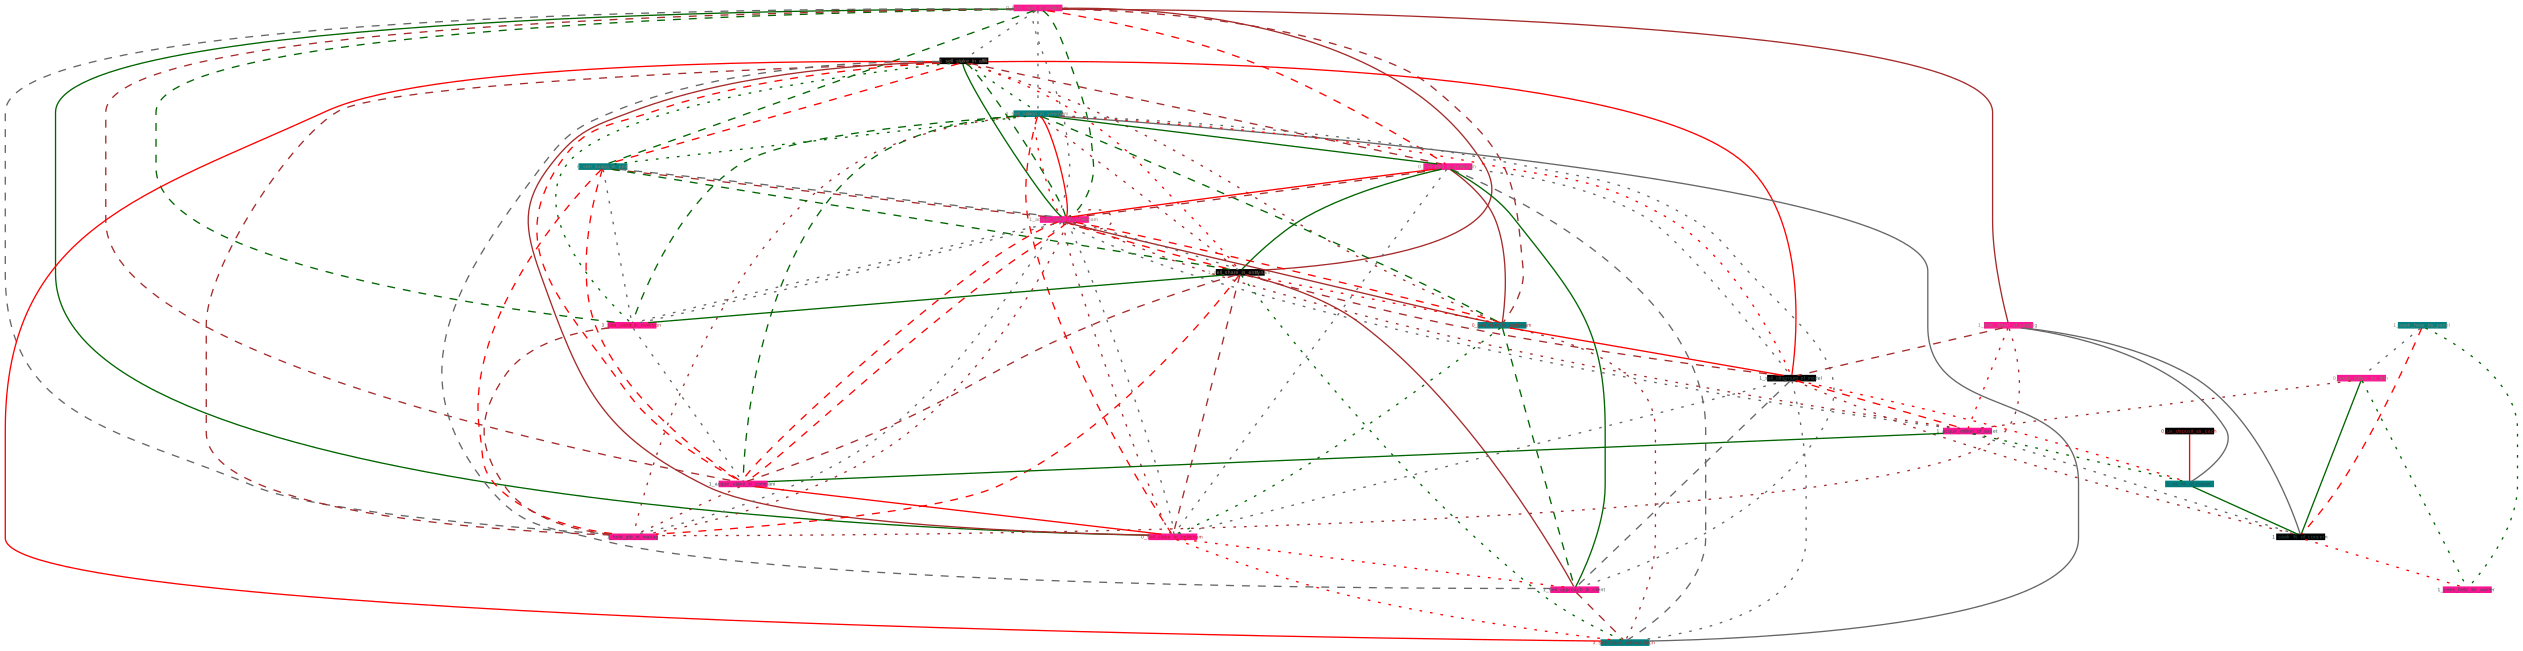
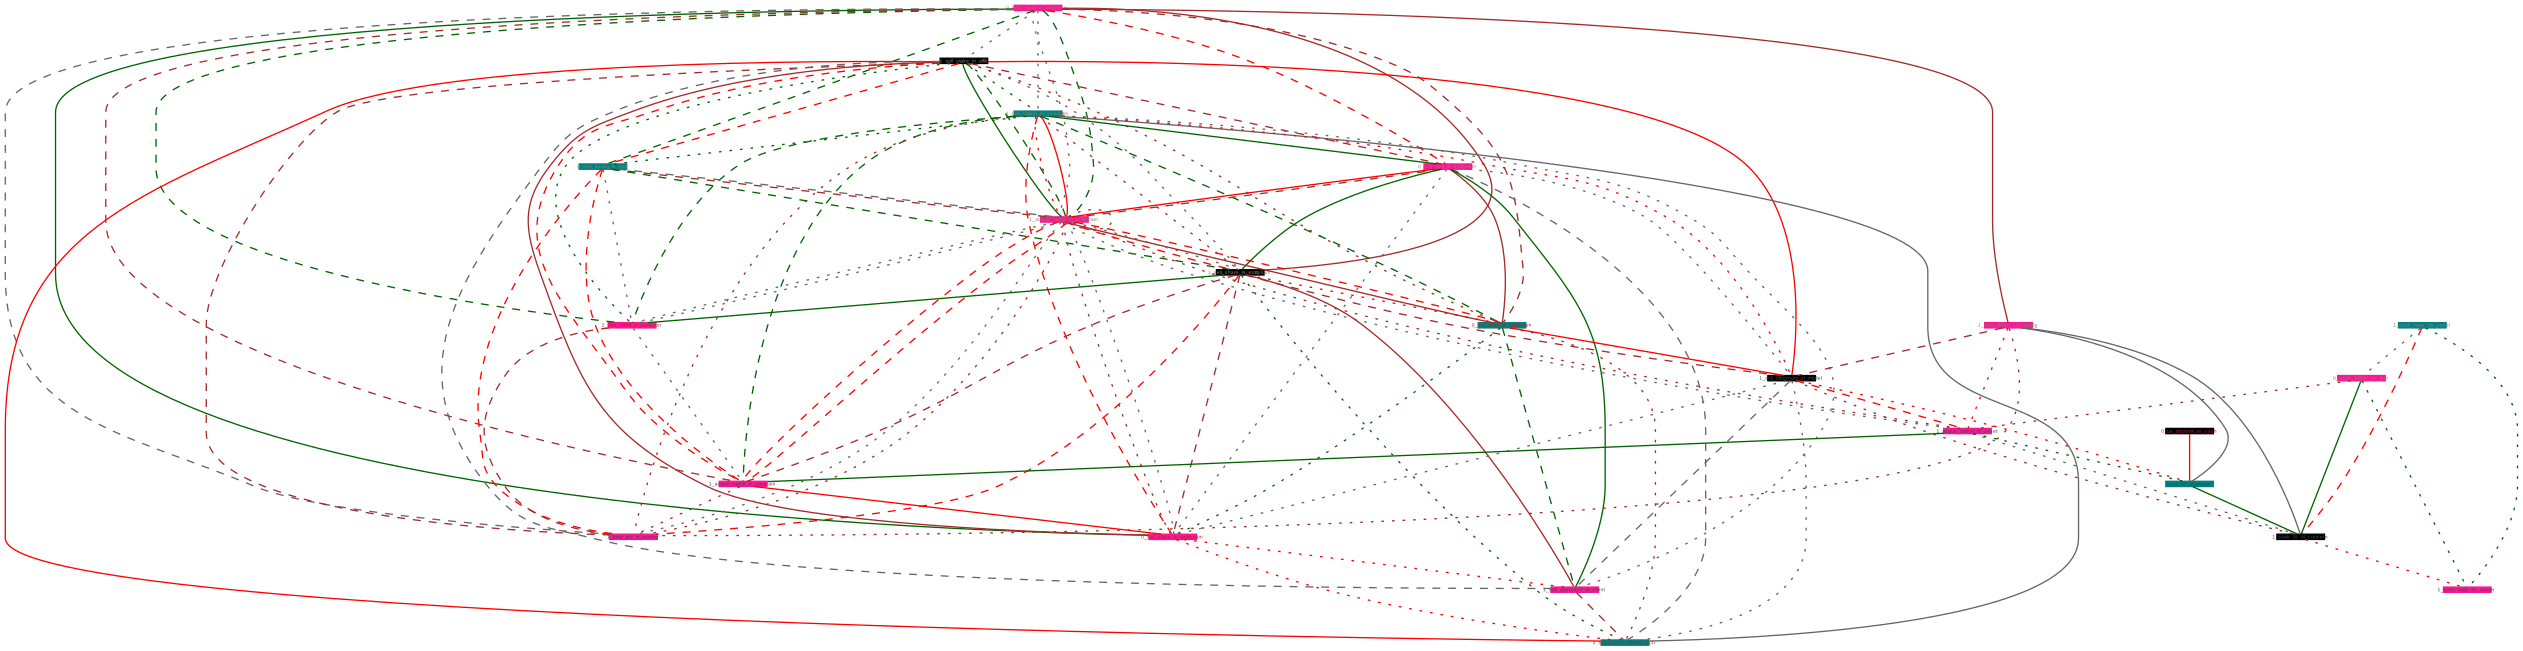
(1106, 134) -> (1106, 134)
